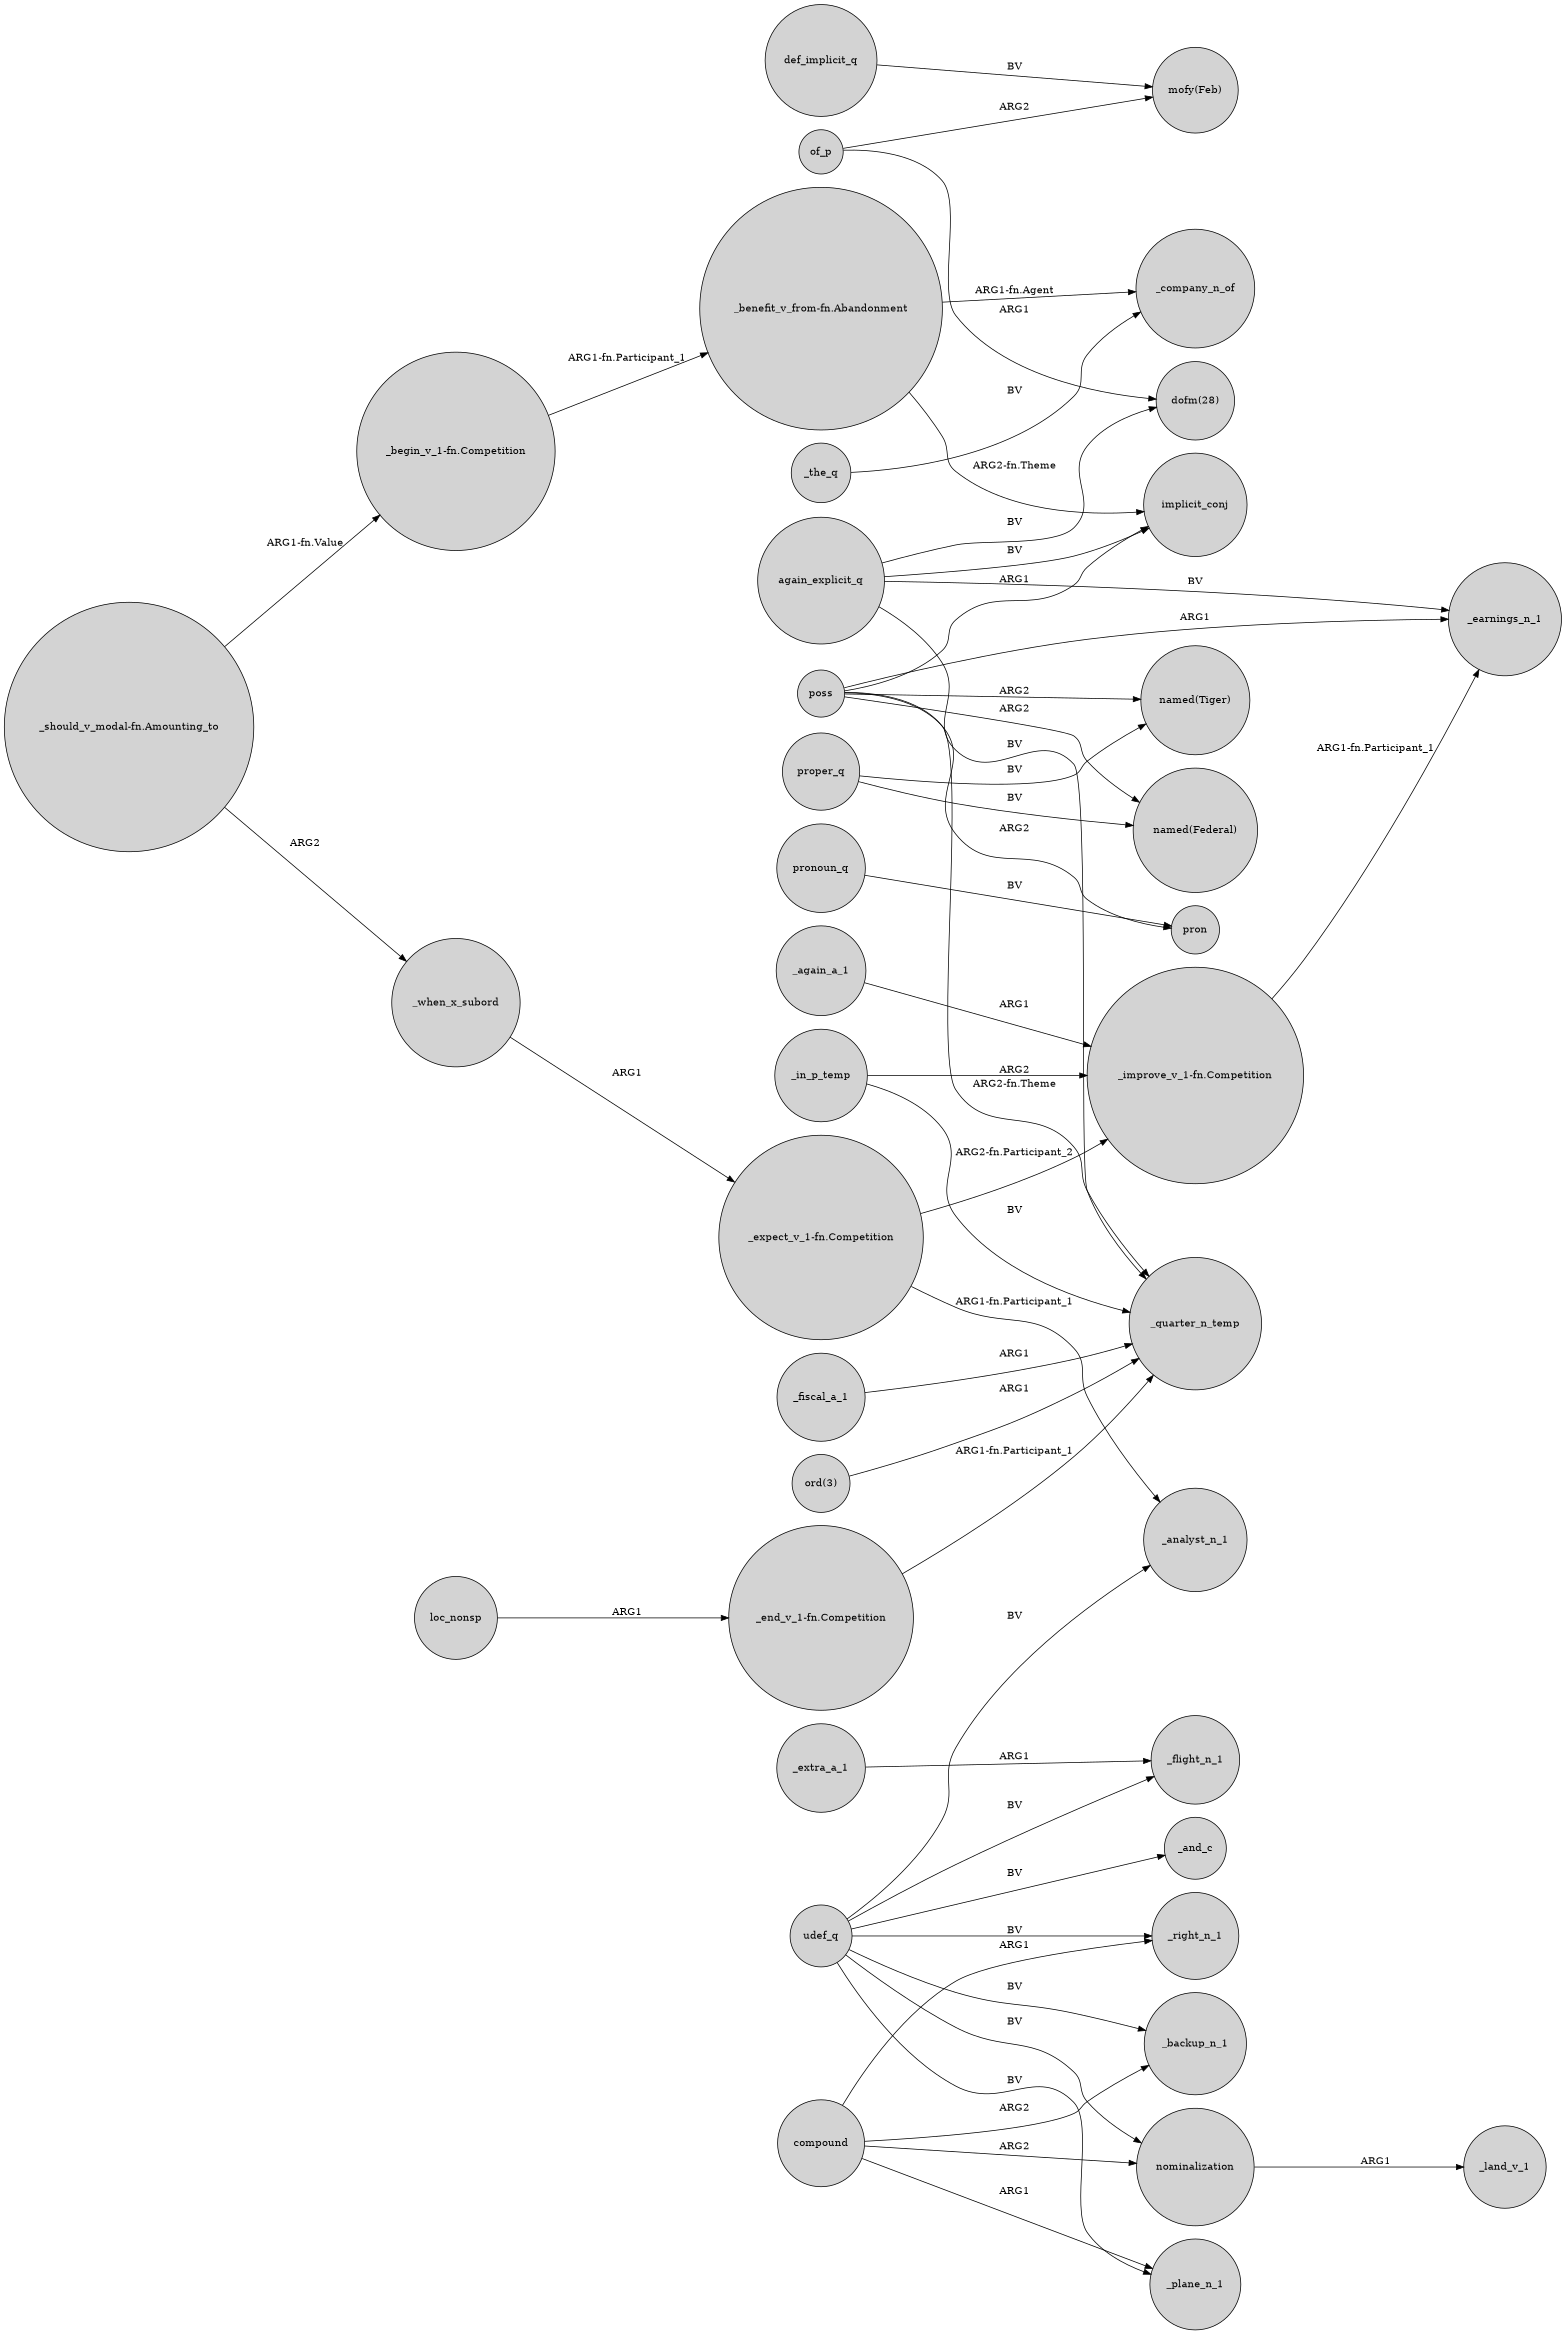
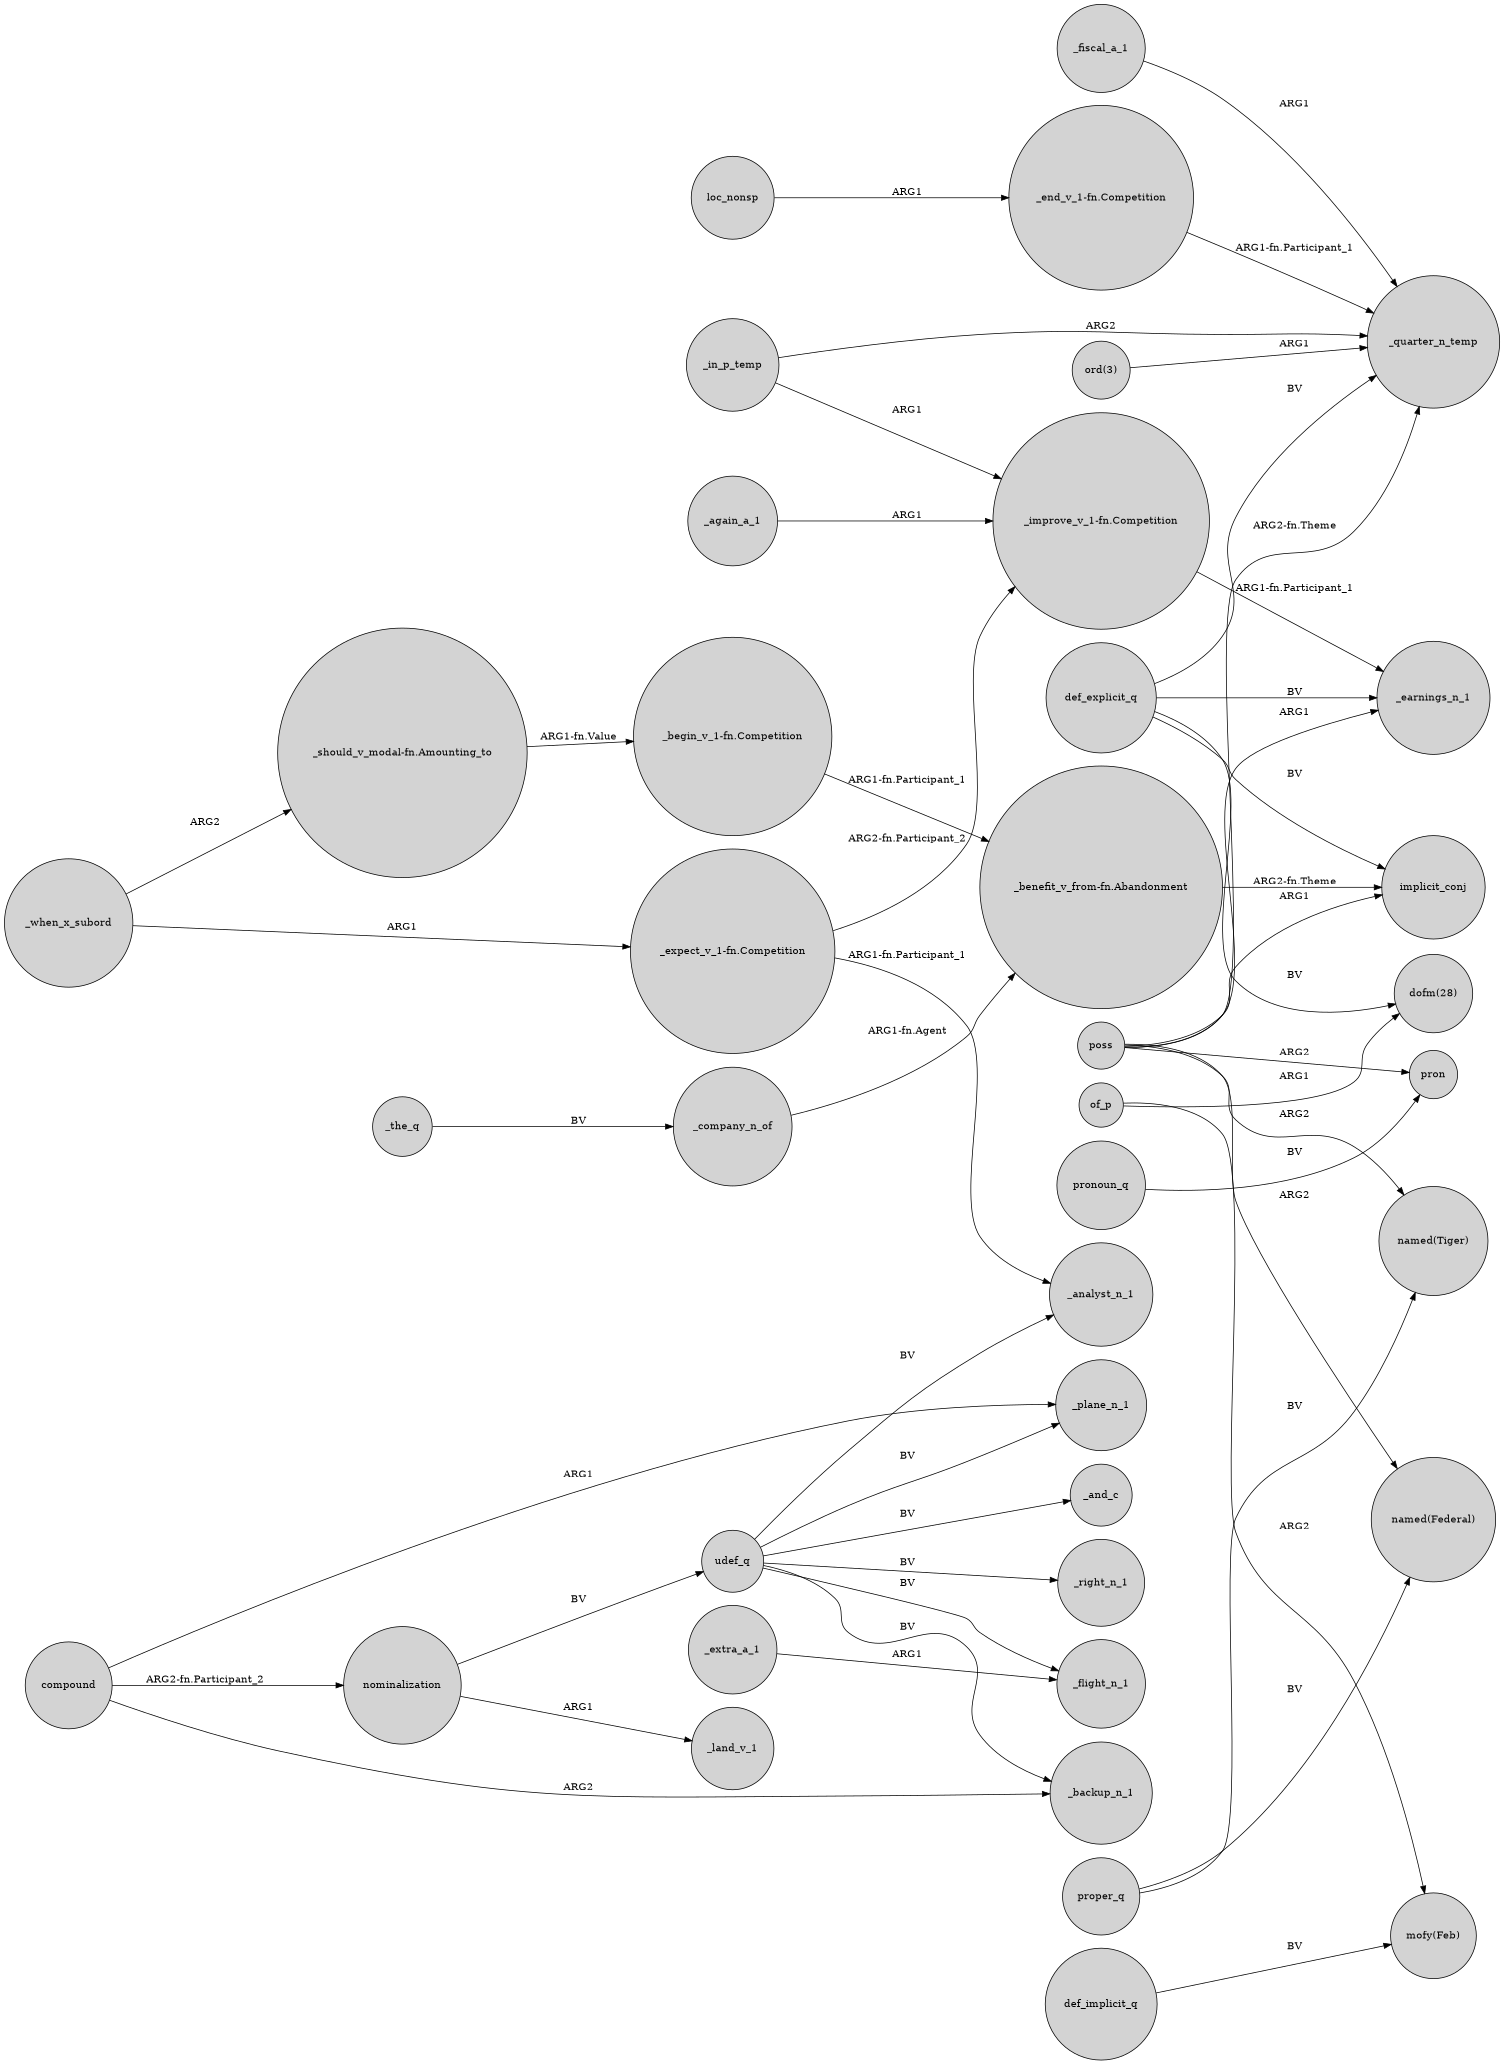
(1035, 297) -> (916, 1070)
(821, 581) -> (1101, 698)
(313, 882) -> (205, 853)
(1015, 1070) -> (907, 410)
(1015, 1210) -> (1101, 326)
(967, 1976) -> none
(998, 2042) -> (577, 1619)
(1015, 2147) -> (205, 1680)
